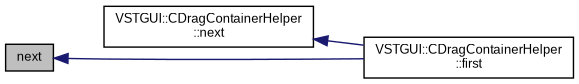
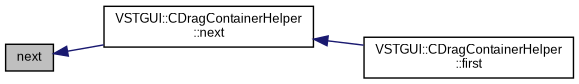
(216, 59) -> (86, 48)
